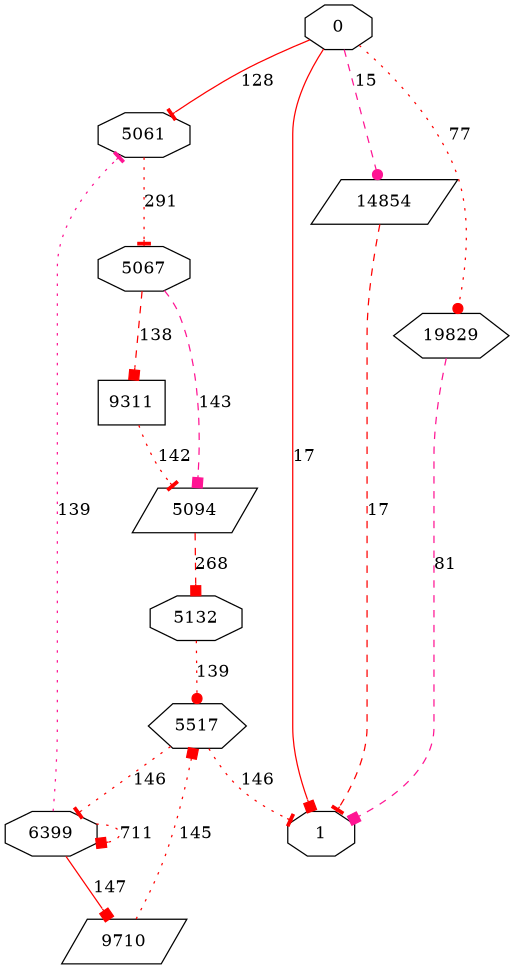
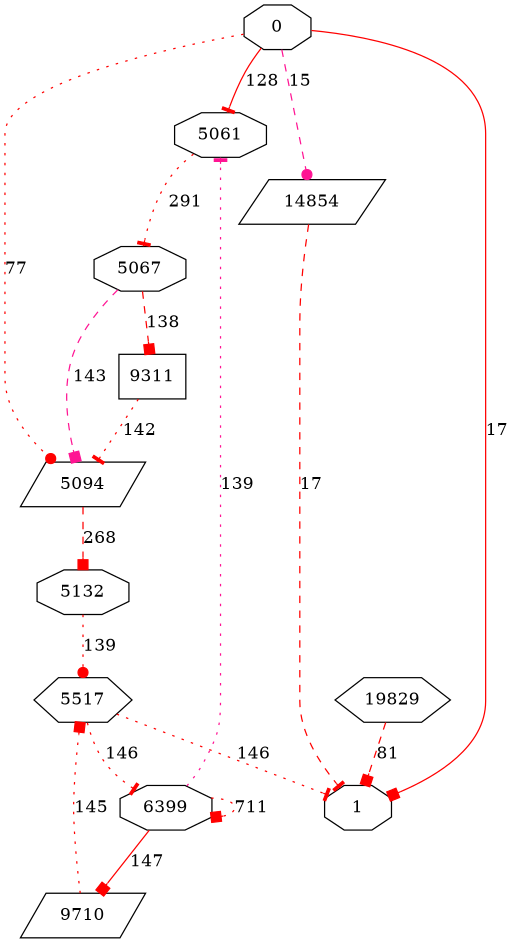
(451, 159) -> (5, 167)
(434, 602) -> (377, 748)
